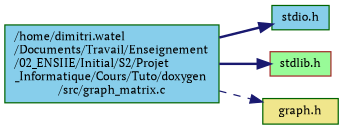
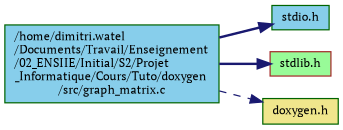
(301, 111) -> (301, 111)
